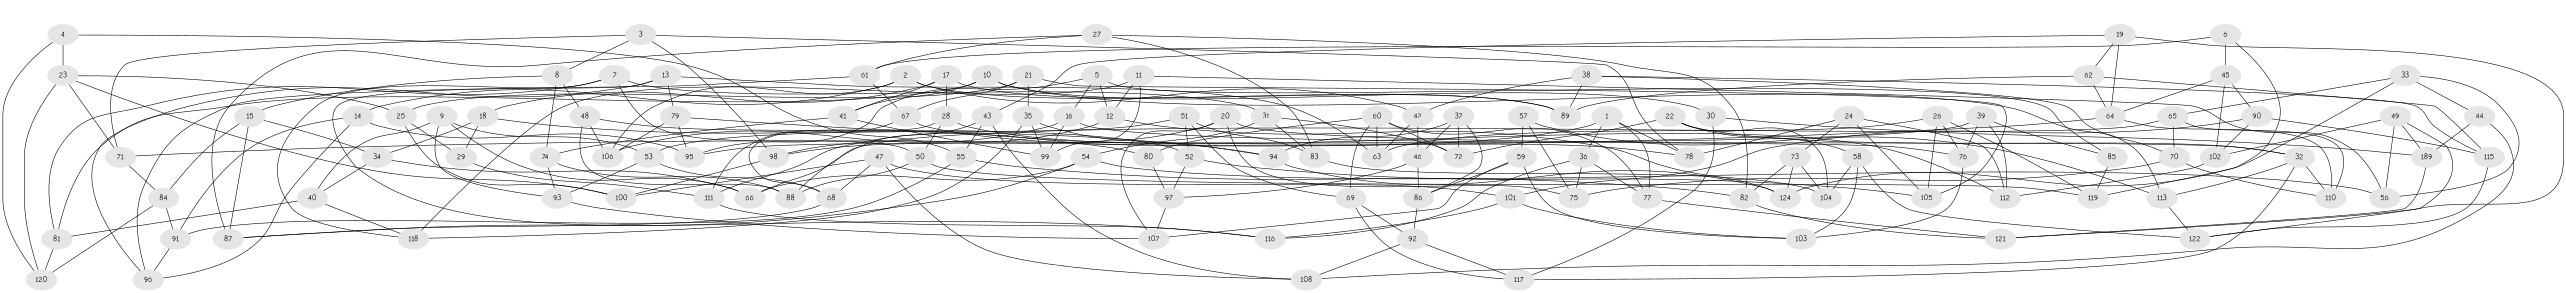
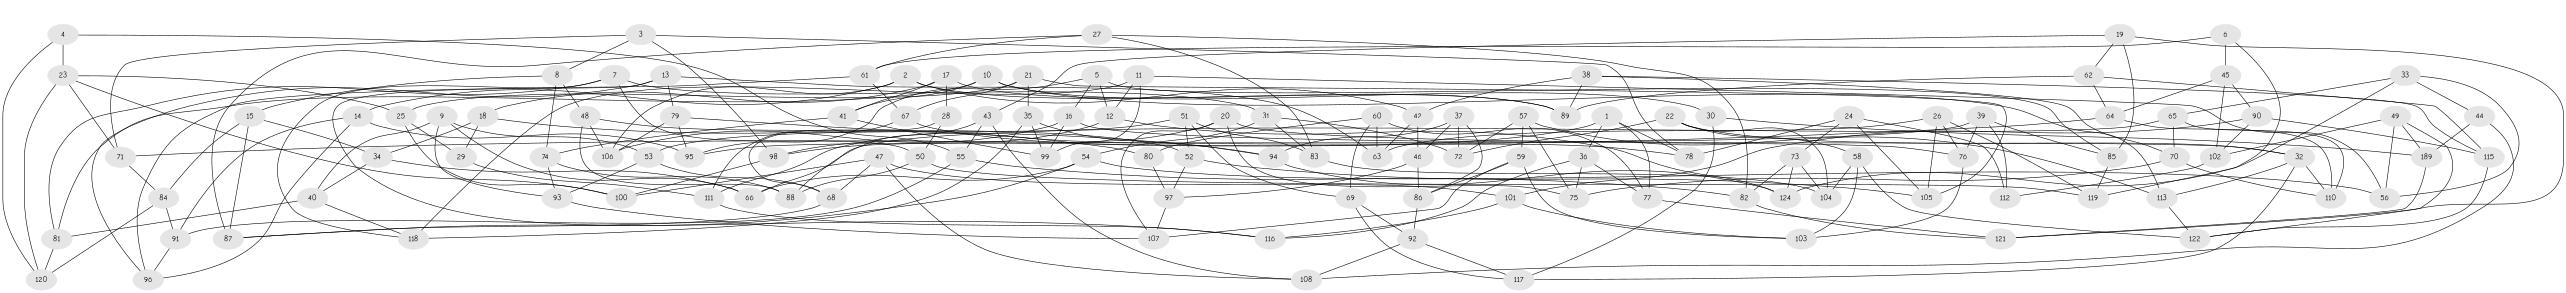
(2115, 74) -> (2134, 97)
(1418, 137) -> (1491, 137)
(1479, 137) -> none
